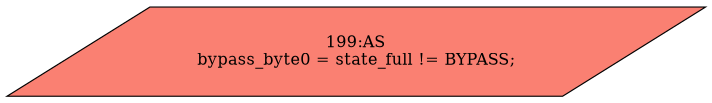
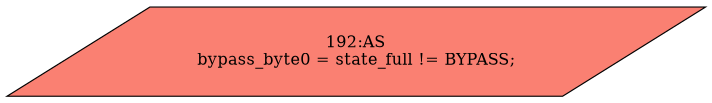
(356, 52) -> (356, 52)
